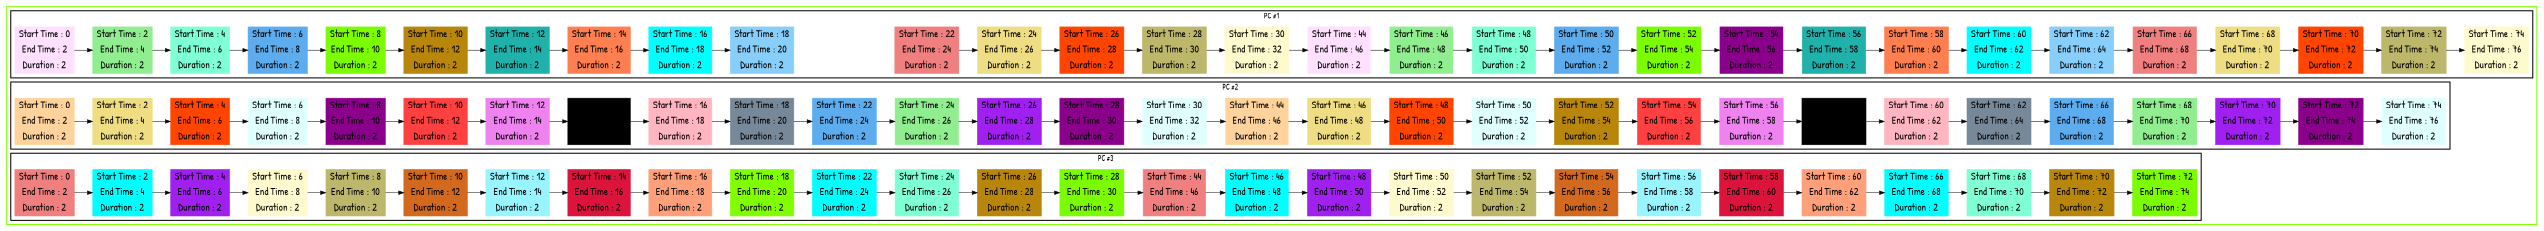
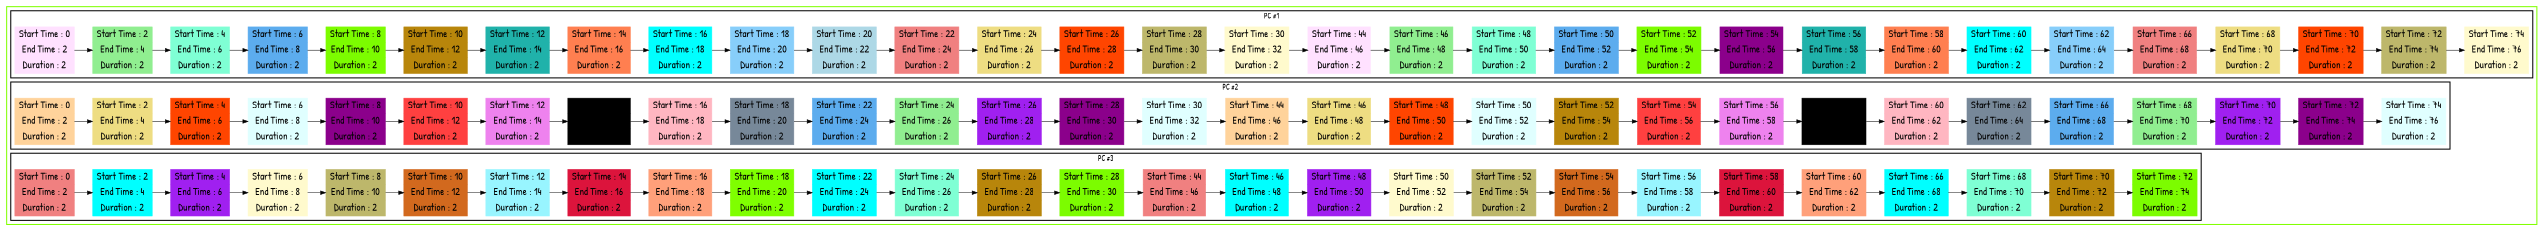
none -> (844, 50)
